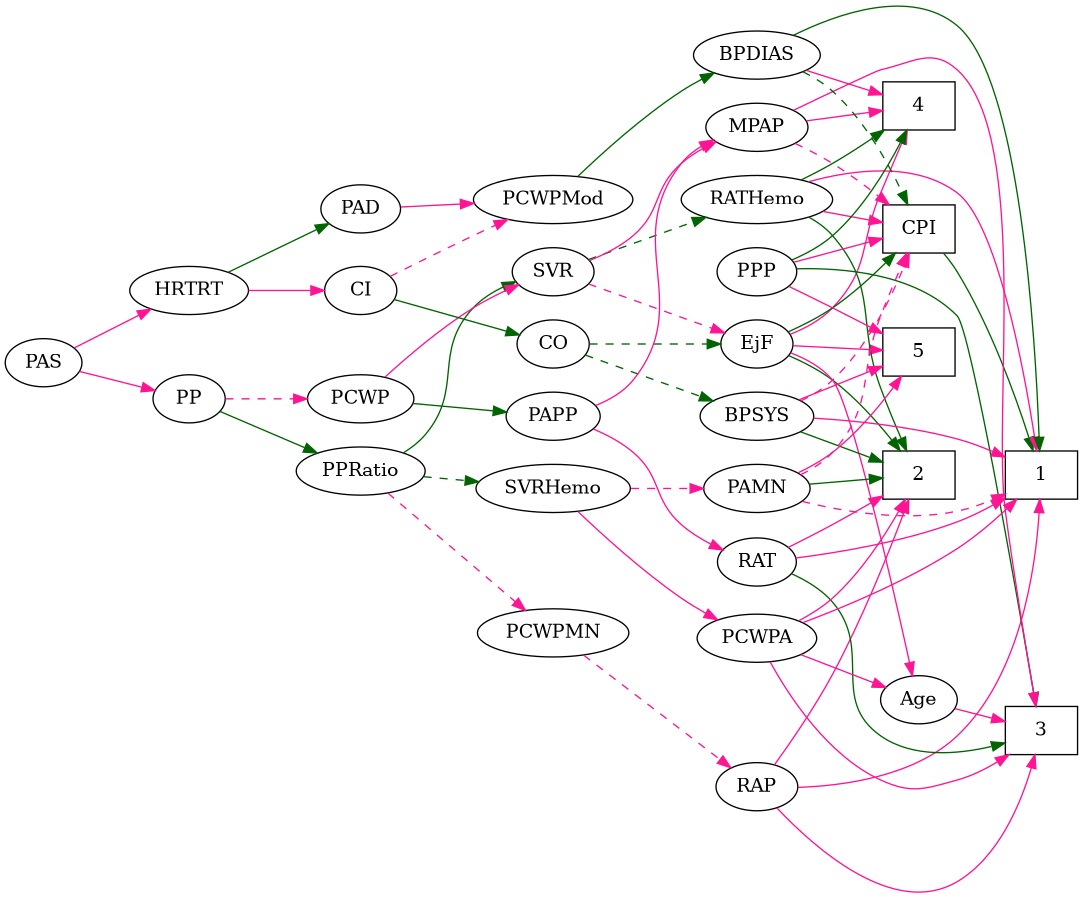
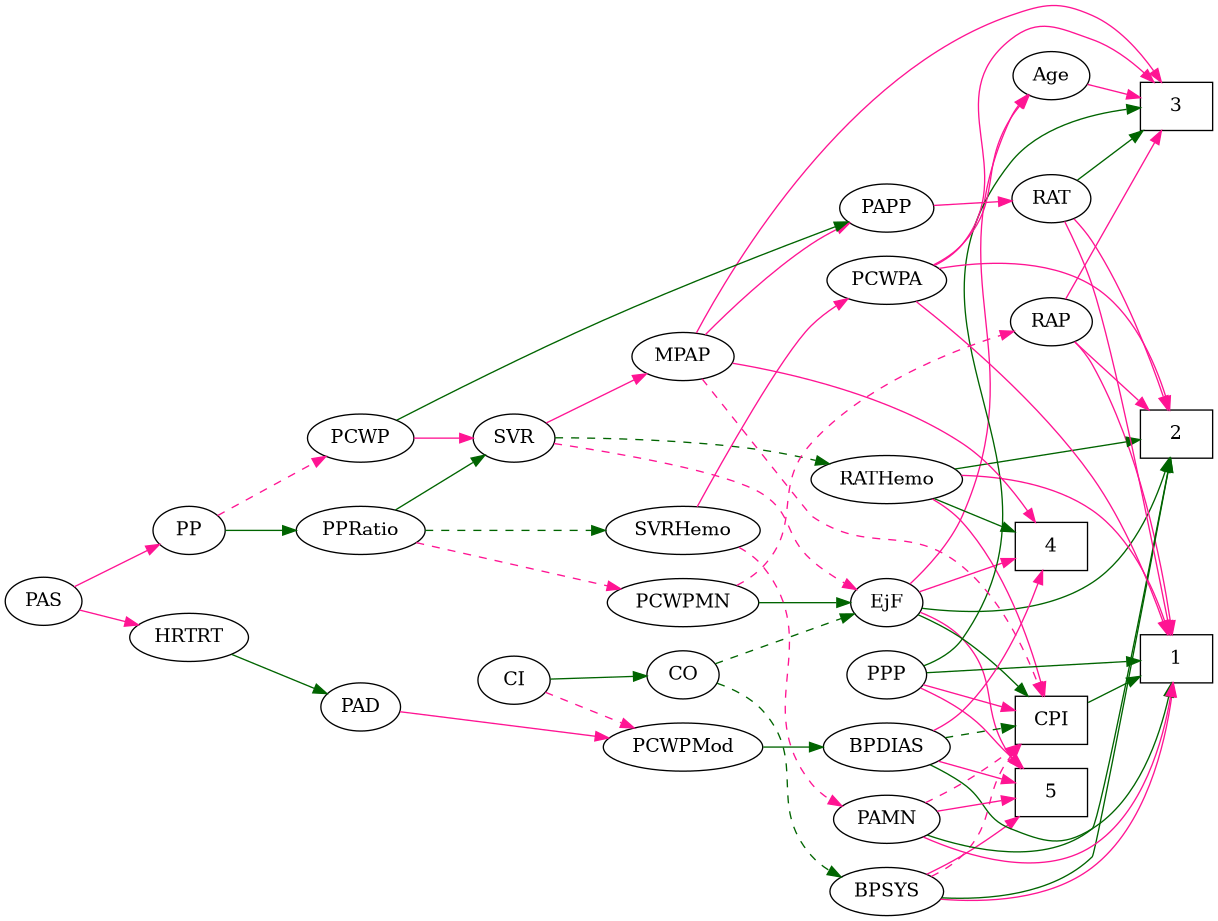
(859, 208) -> (1022, 667)
(658, 282) -> (768, 277)
(280, 290) -> none
(883, 515) -> (1083, 850)
none -> (798, 603)
none -> (969, 770)
